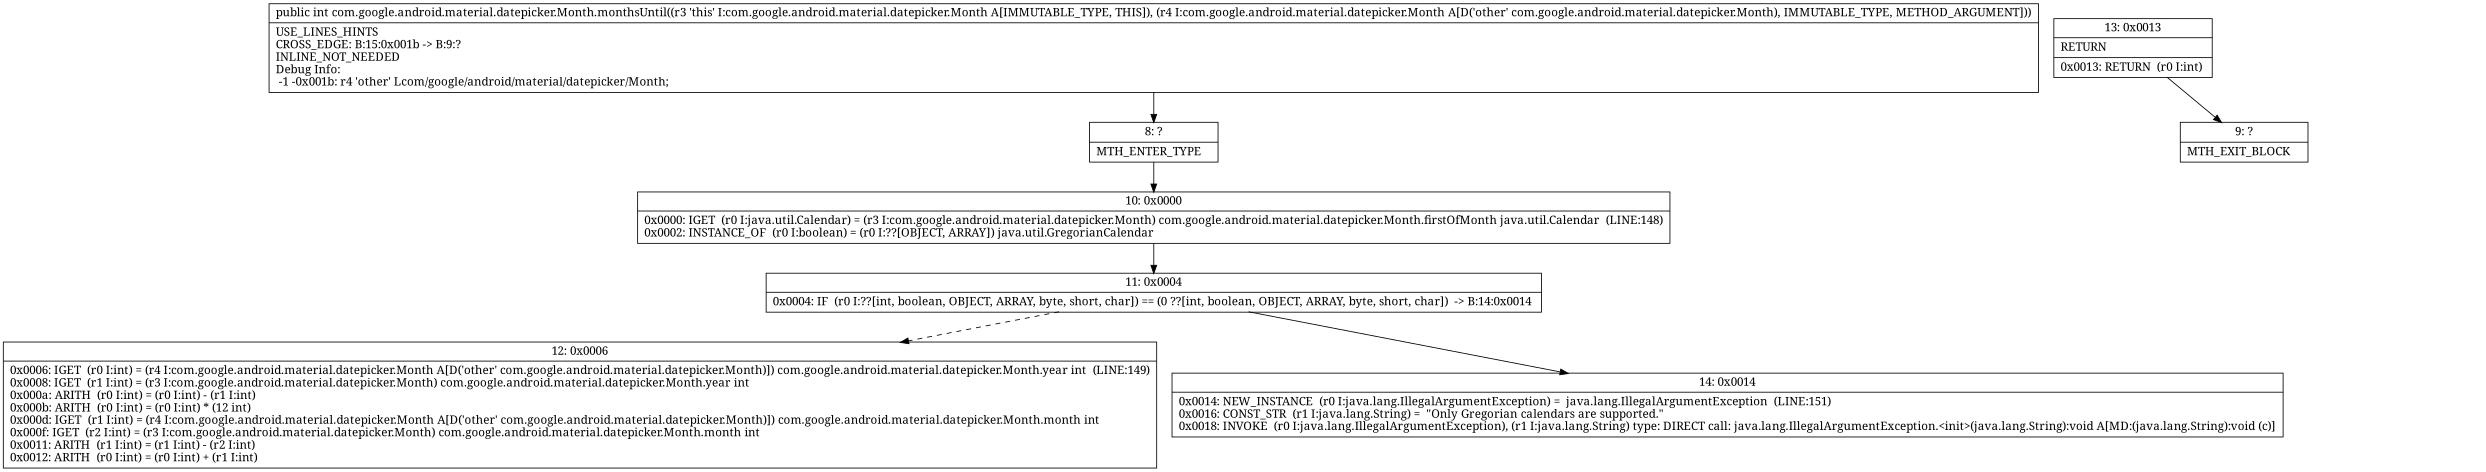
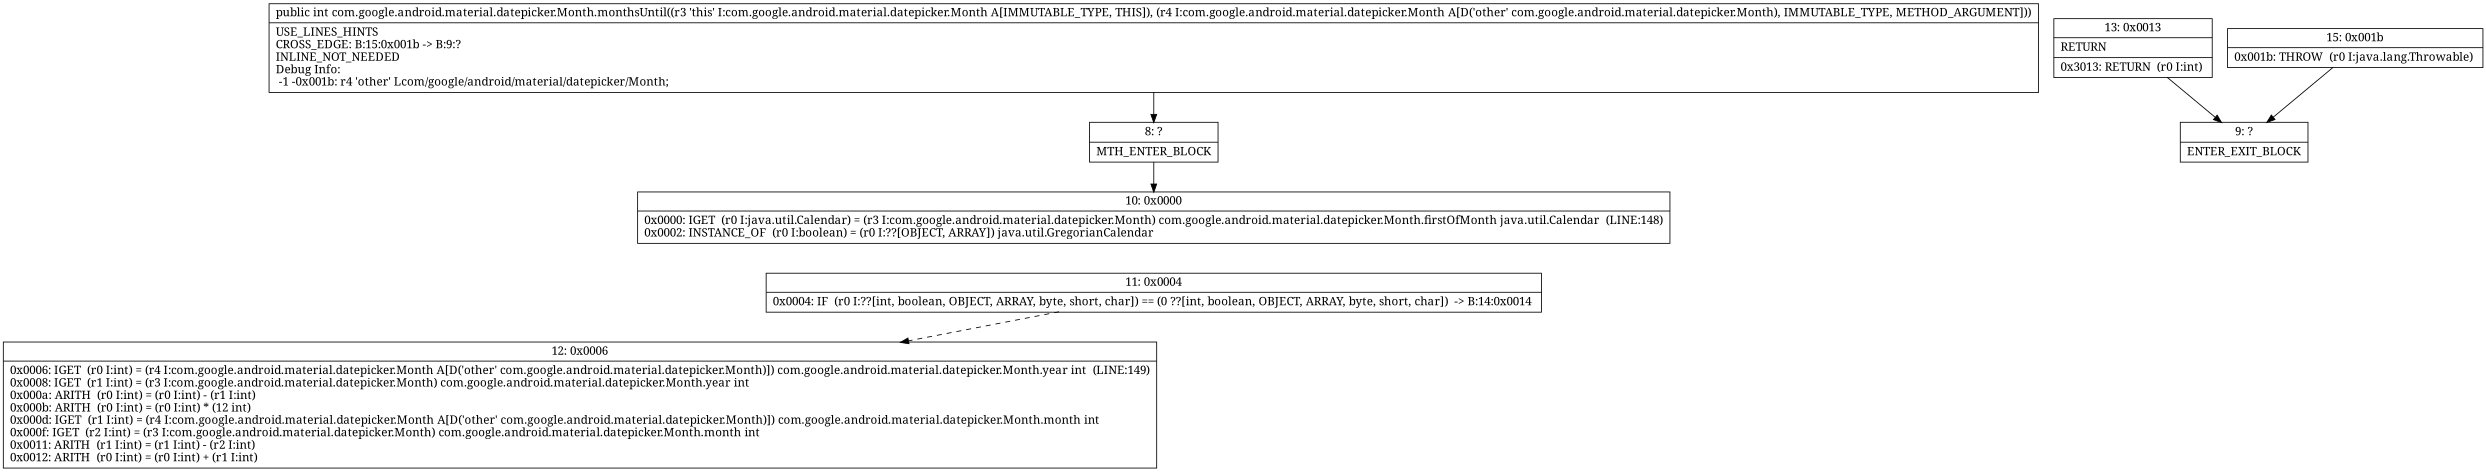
none -> (2355, 48)
(2133, 67) -> (2133, 67)
(1149, 152) -> (1154, 152)
(2239, 152) -> (2244, 152)
(1154, 254) -> none
(1728, 405) -> none
